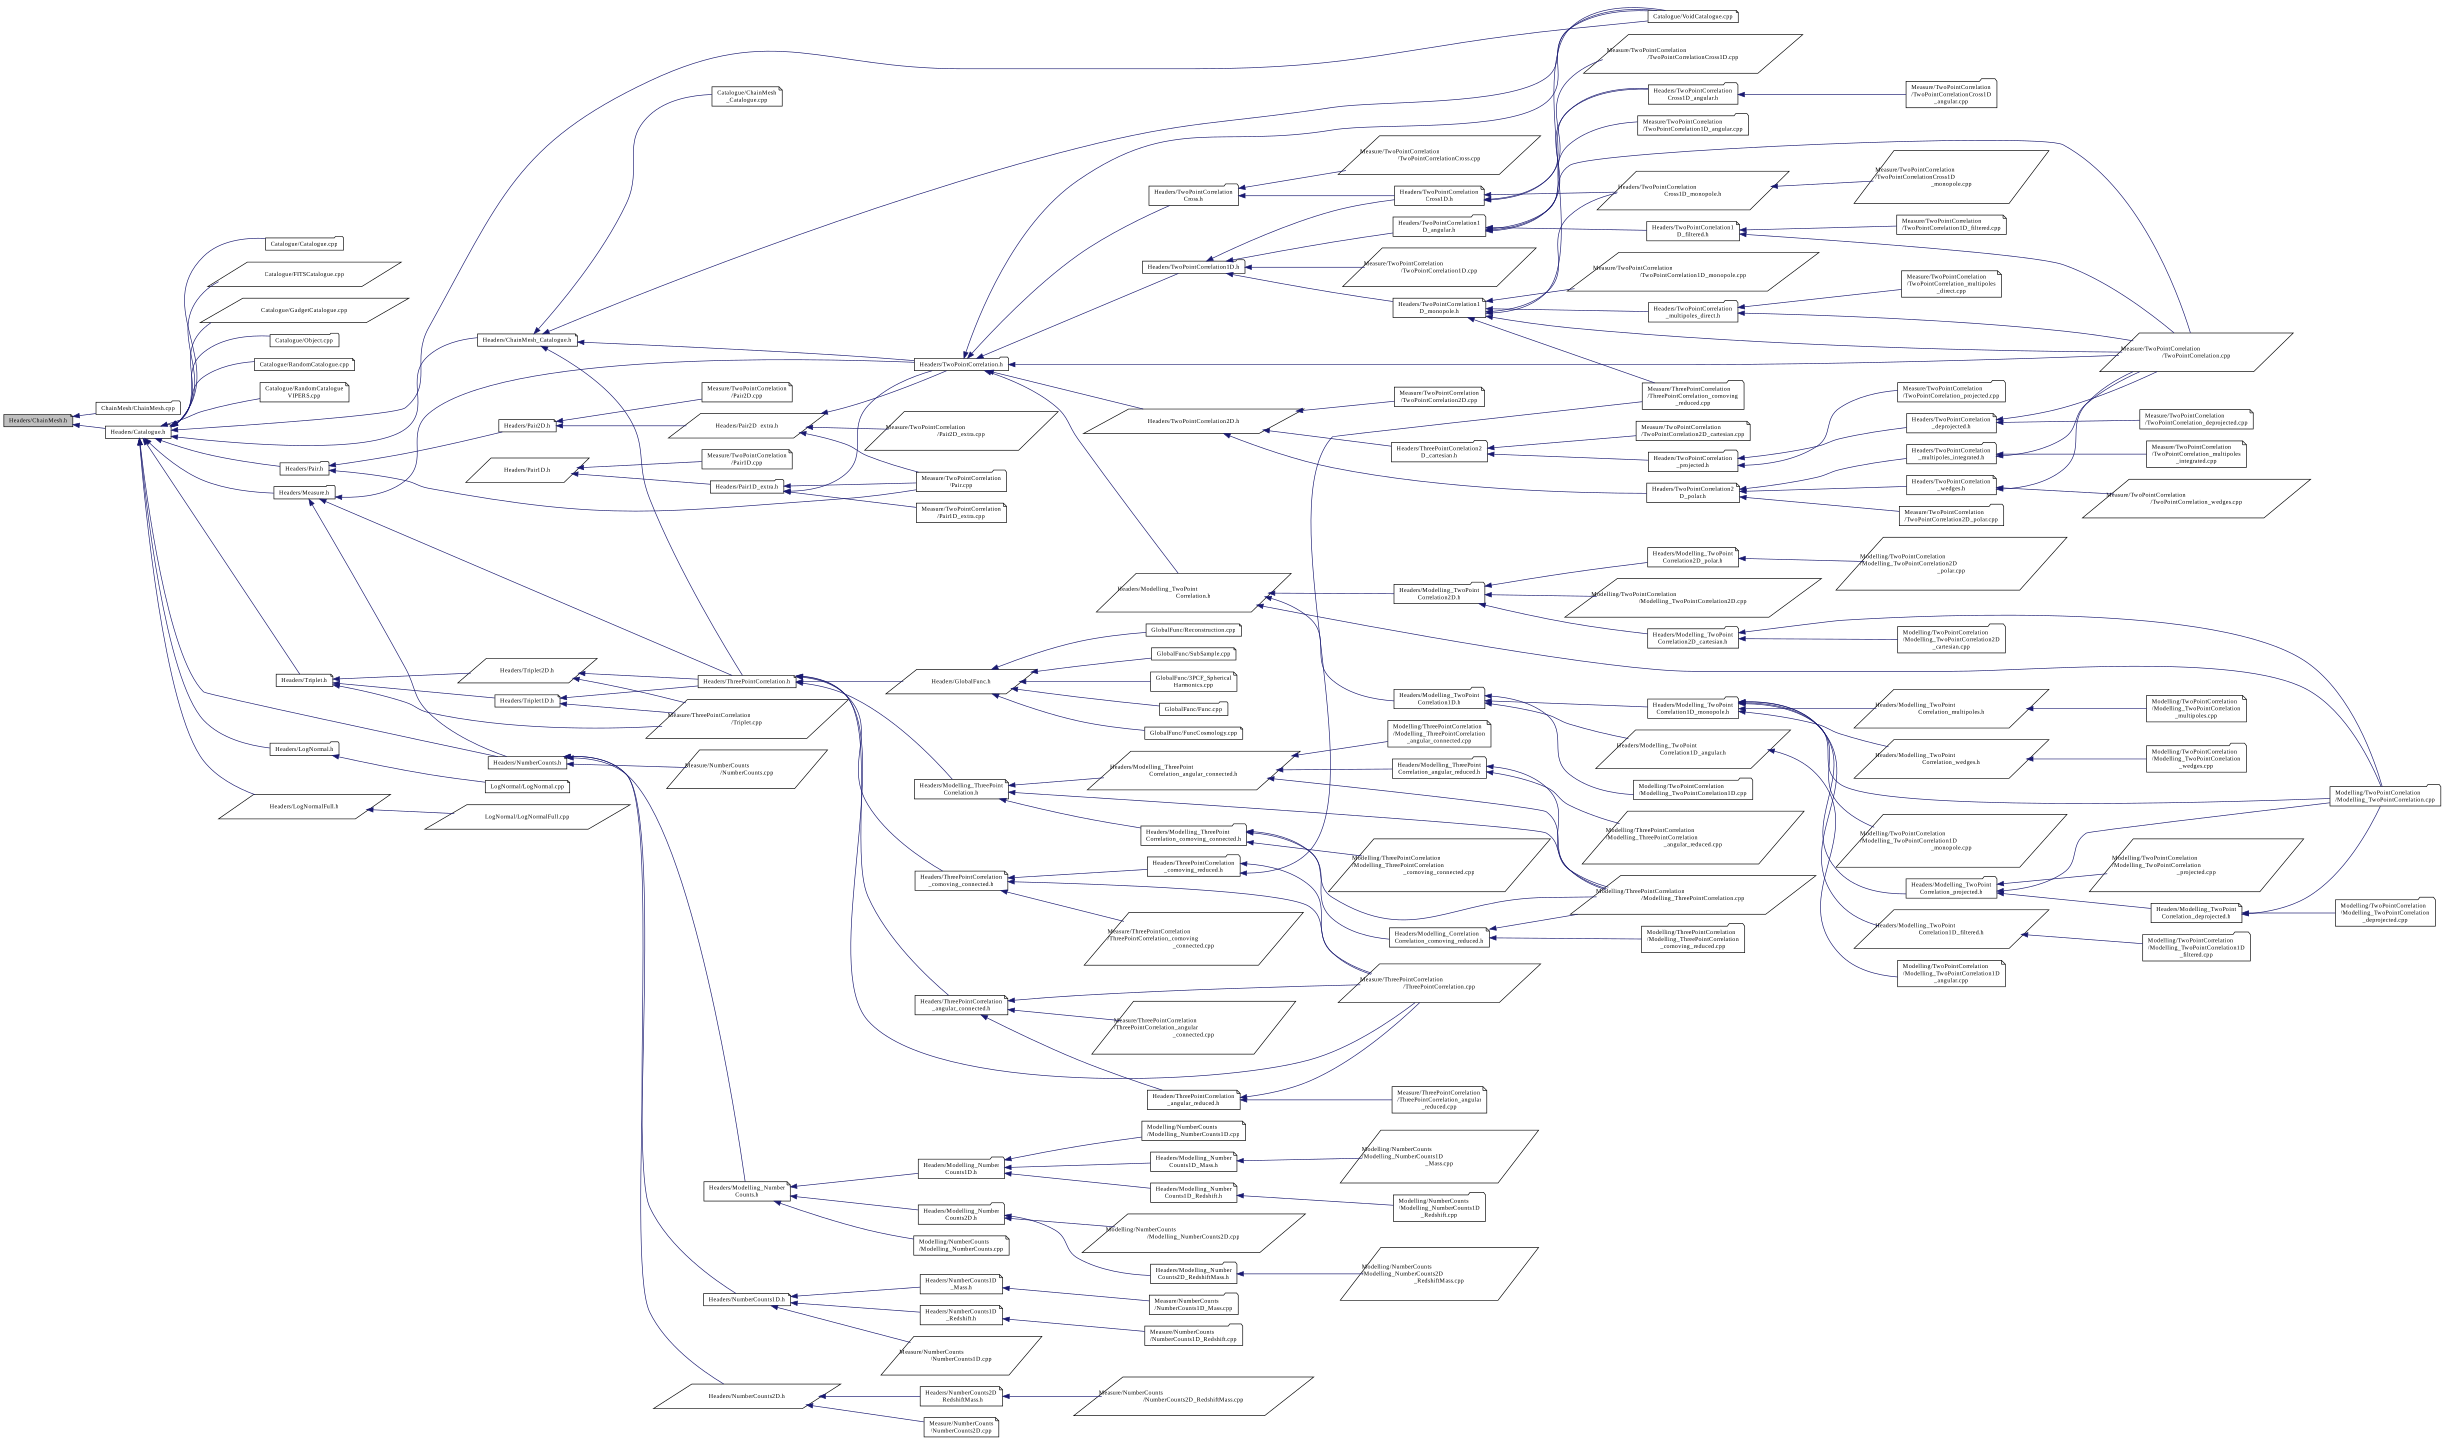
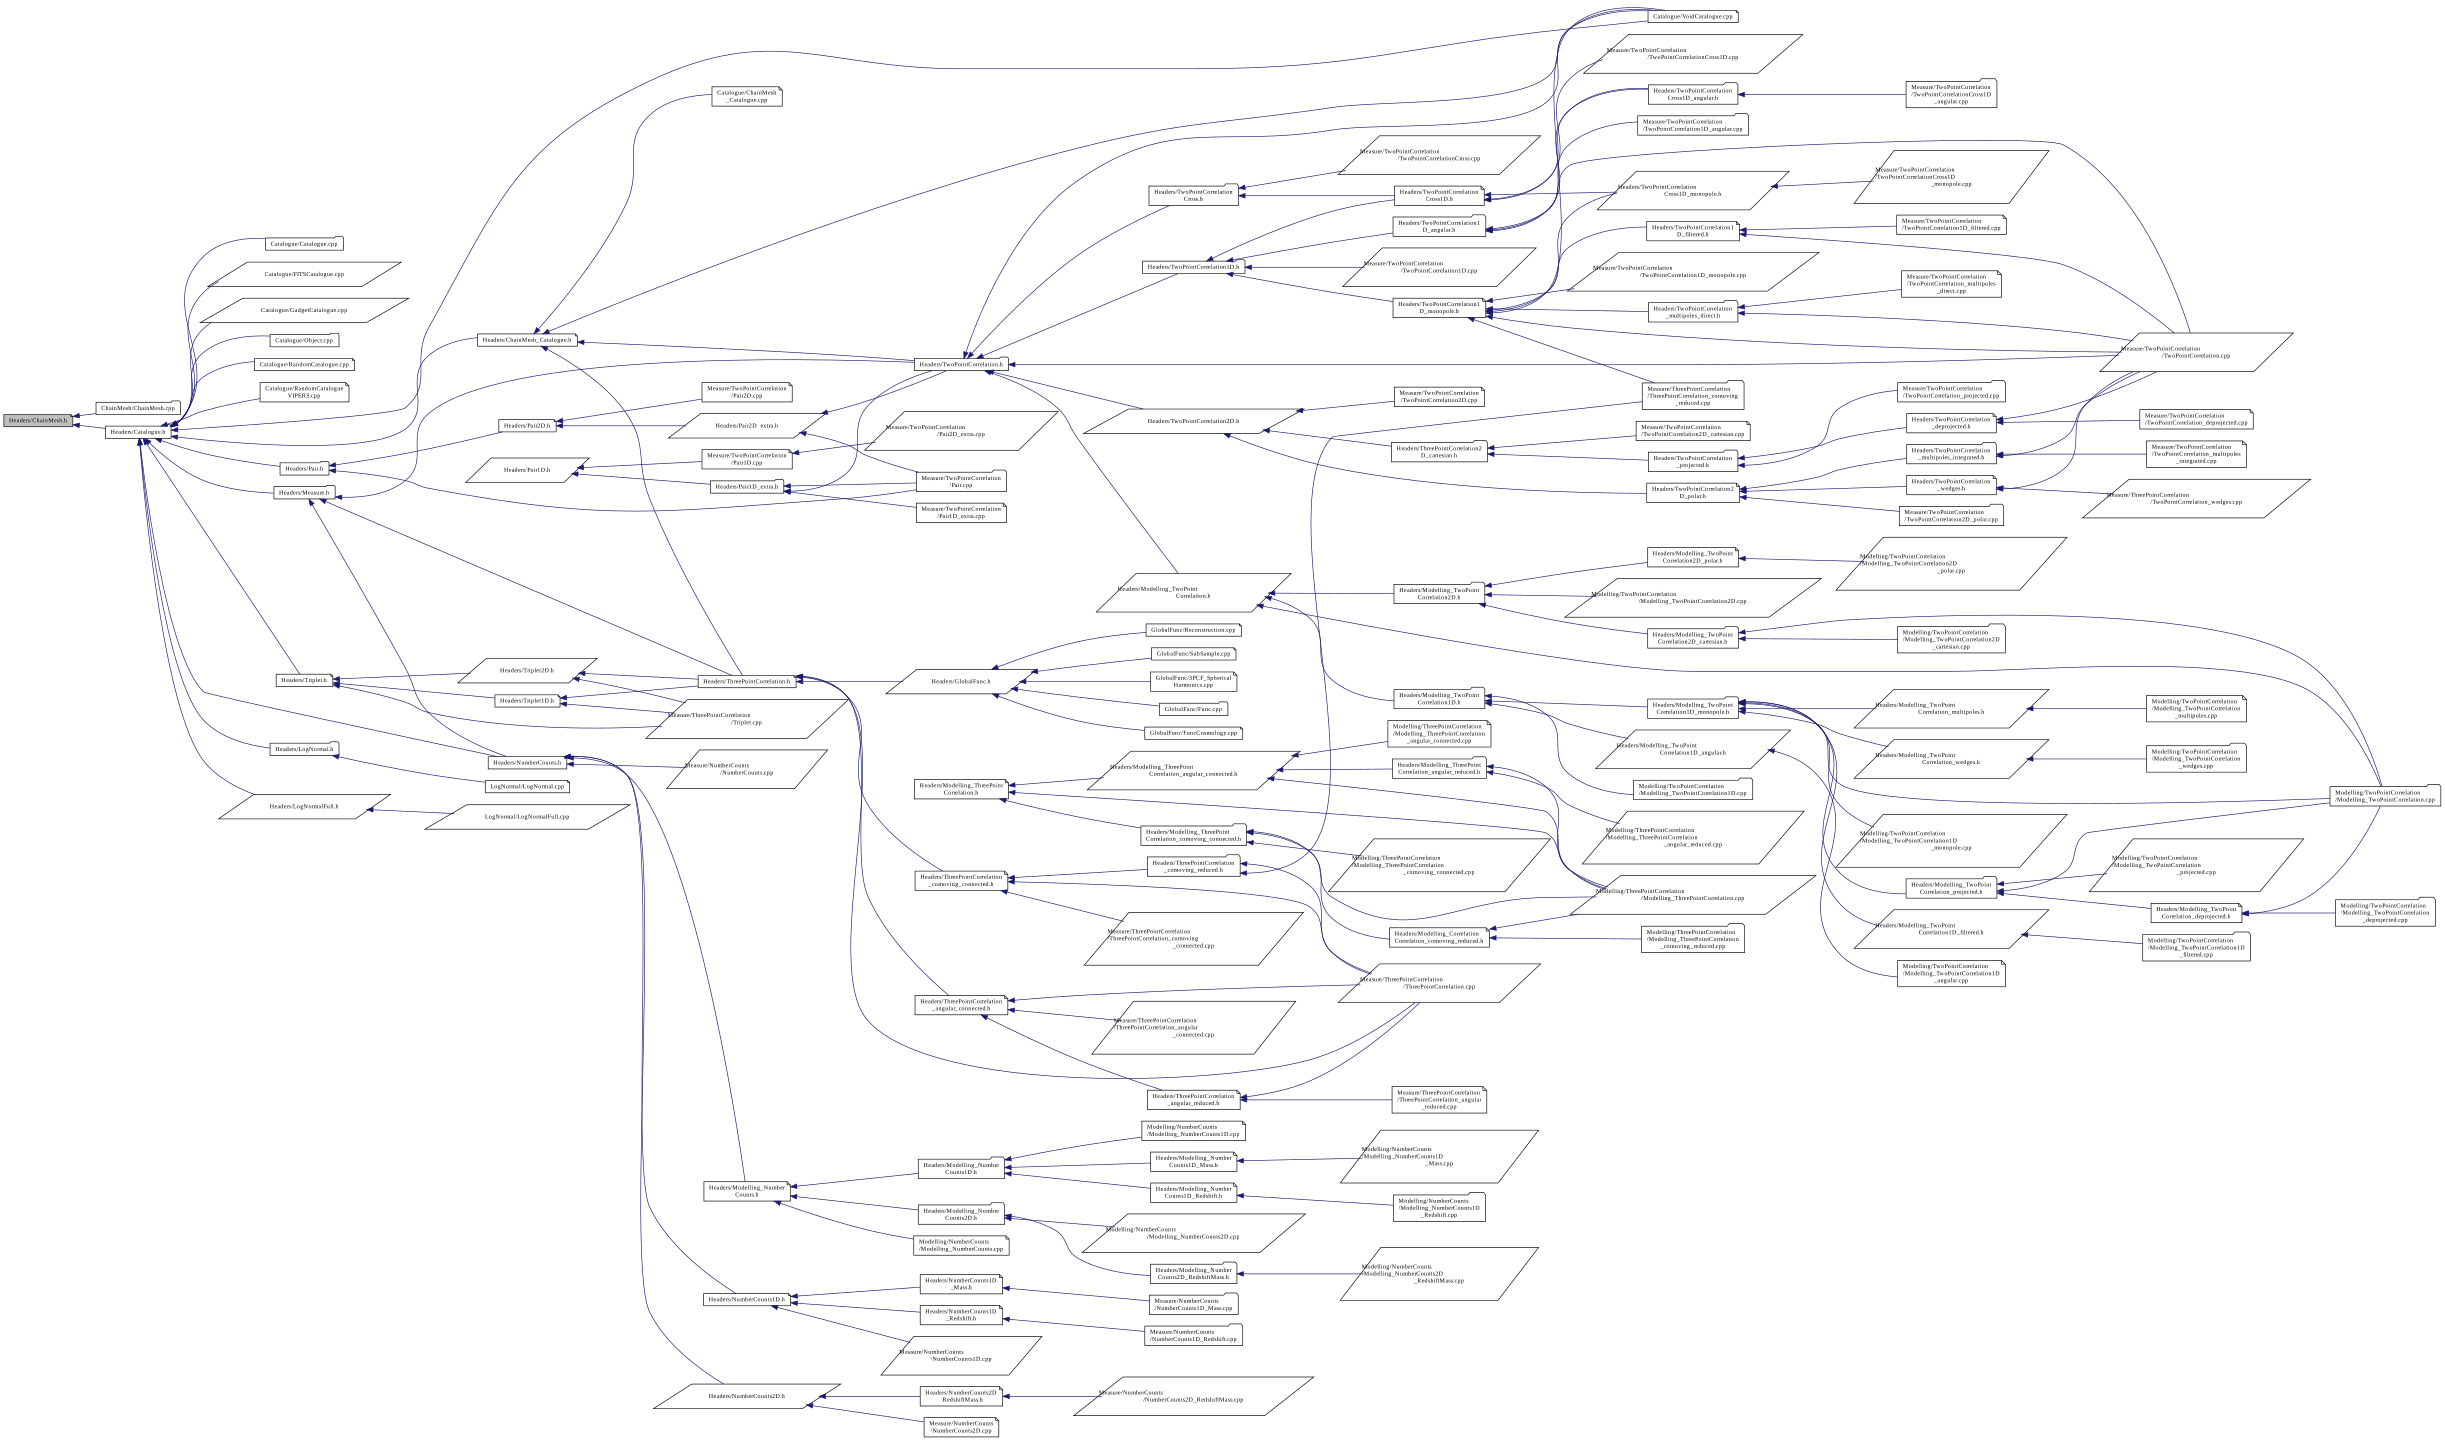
(1570, 229) -> (1566, 250)
(851, 428) -> (837, 447)
(2197, 499) -> (2197, 499)
(886, 718) -> none
